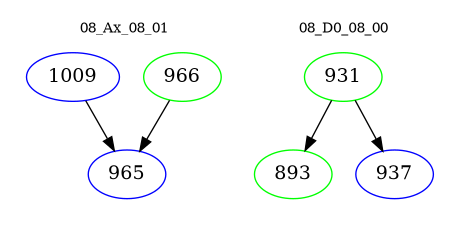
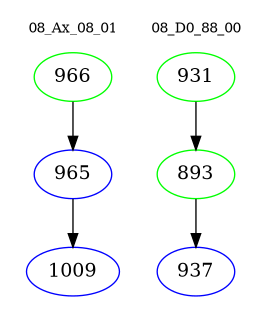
(344, 29) -> (197, 29)
(97, 120) -> (73, 216)
(366, 120) -> (196, 216)
